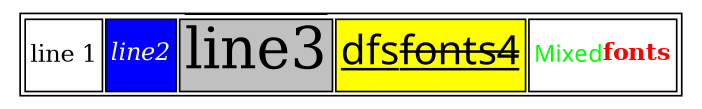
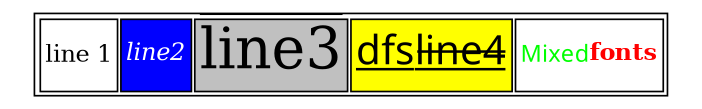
(460, 52) -> (461, 52)
